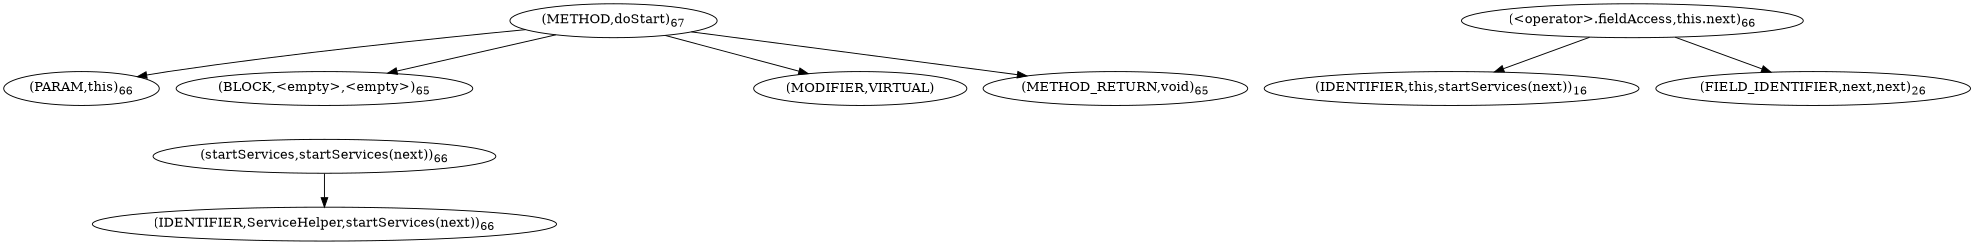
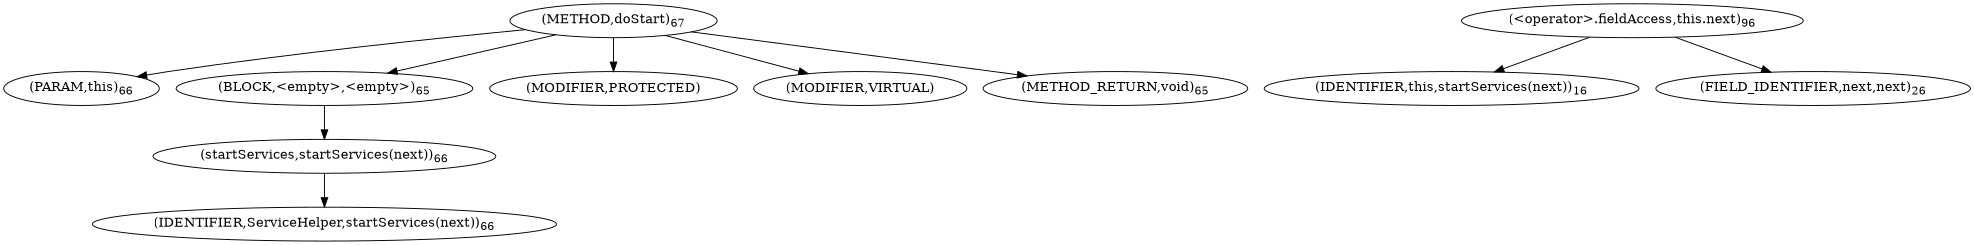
(1749, 19) -> (1749, 19)
none -> (614, 89)
none -> (324, 118)
